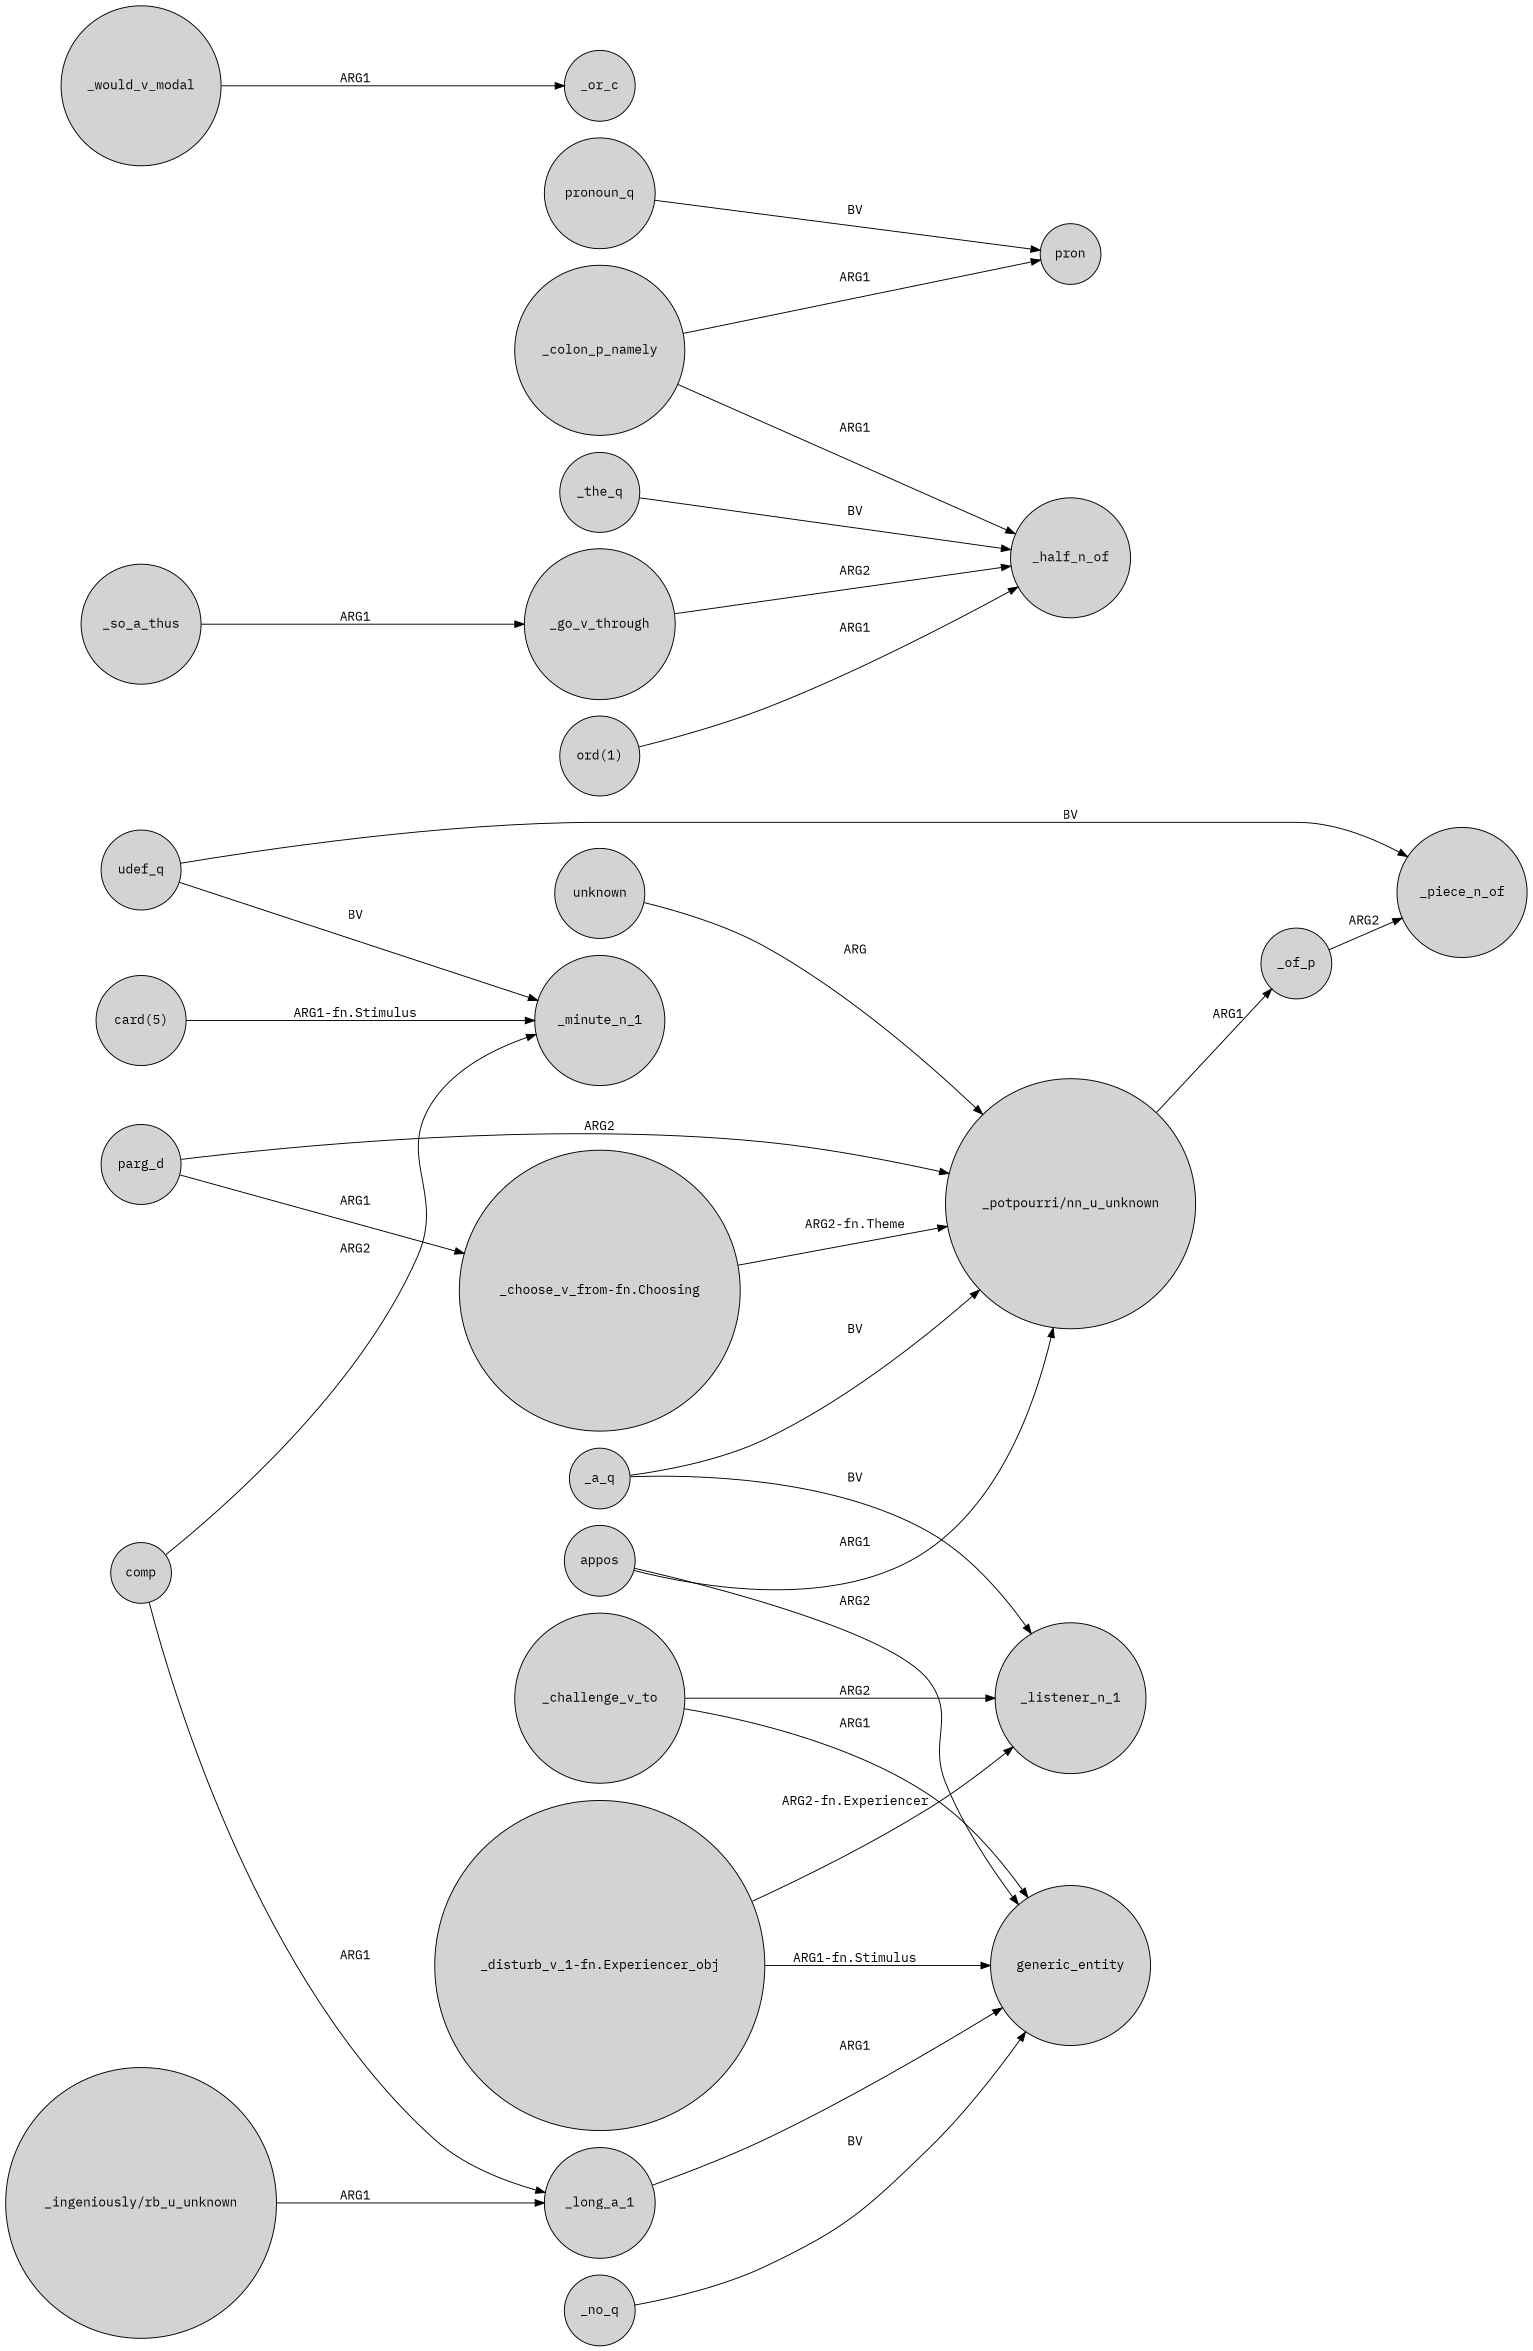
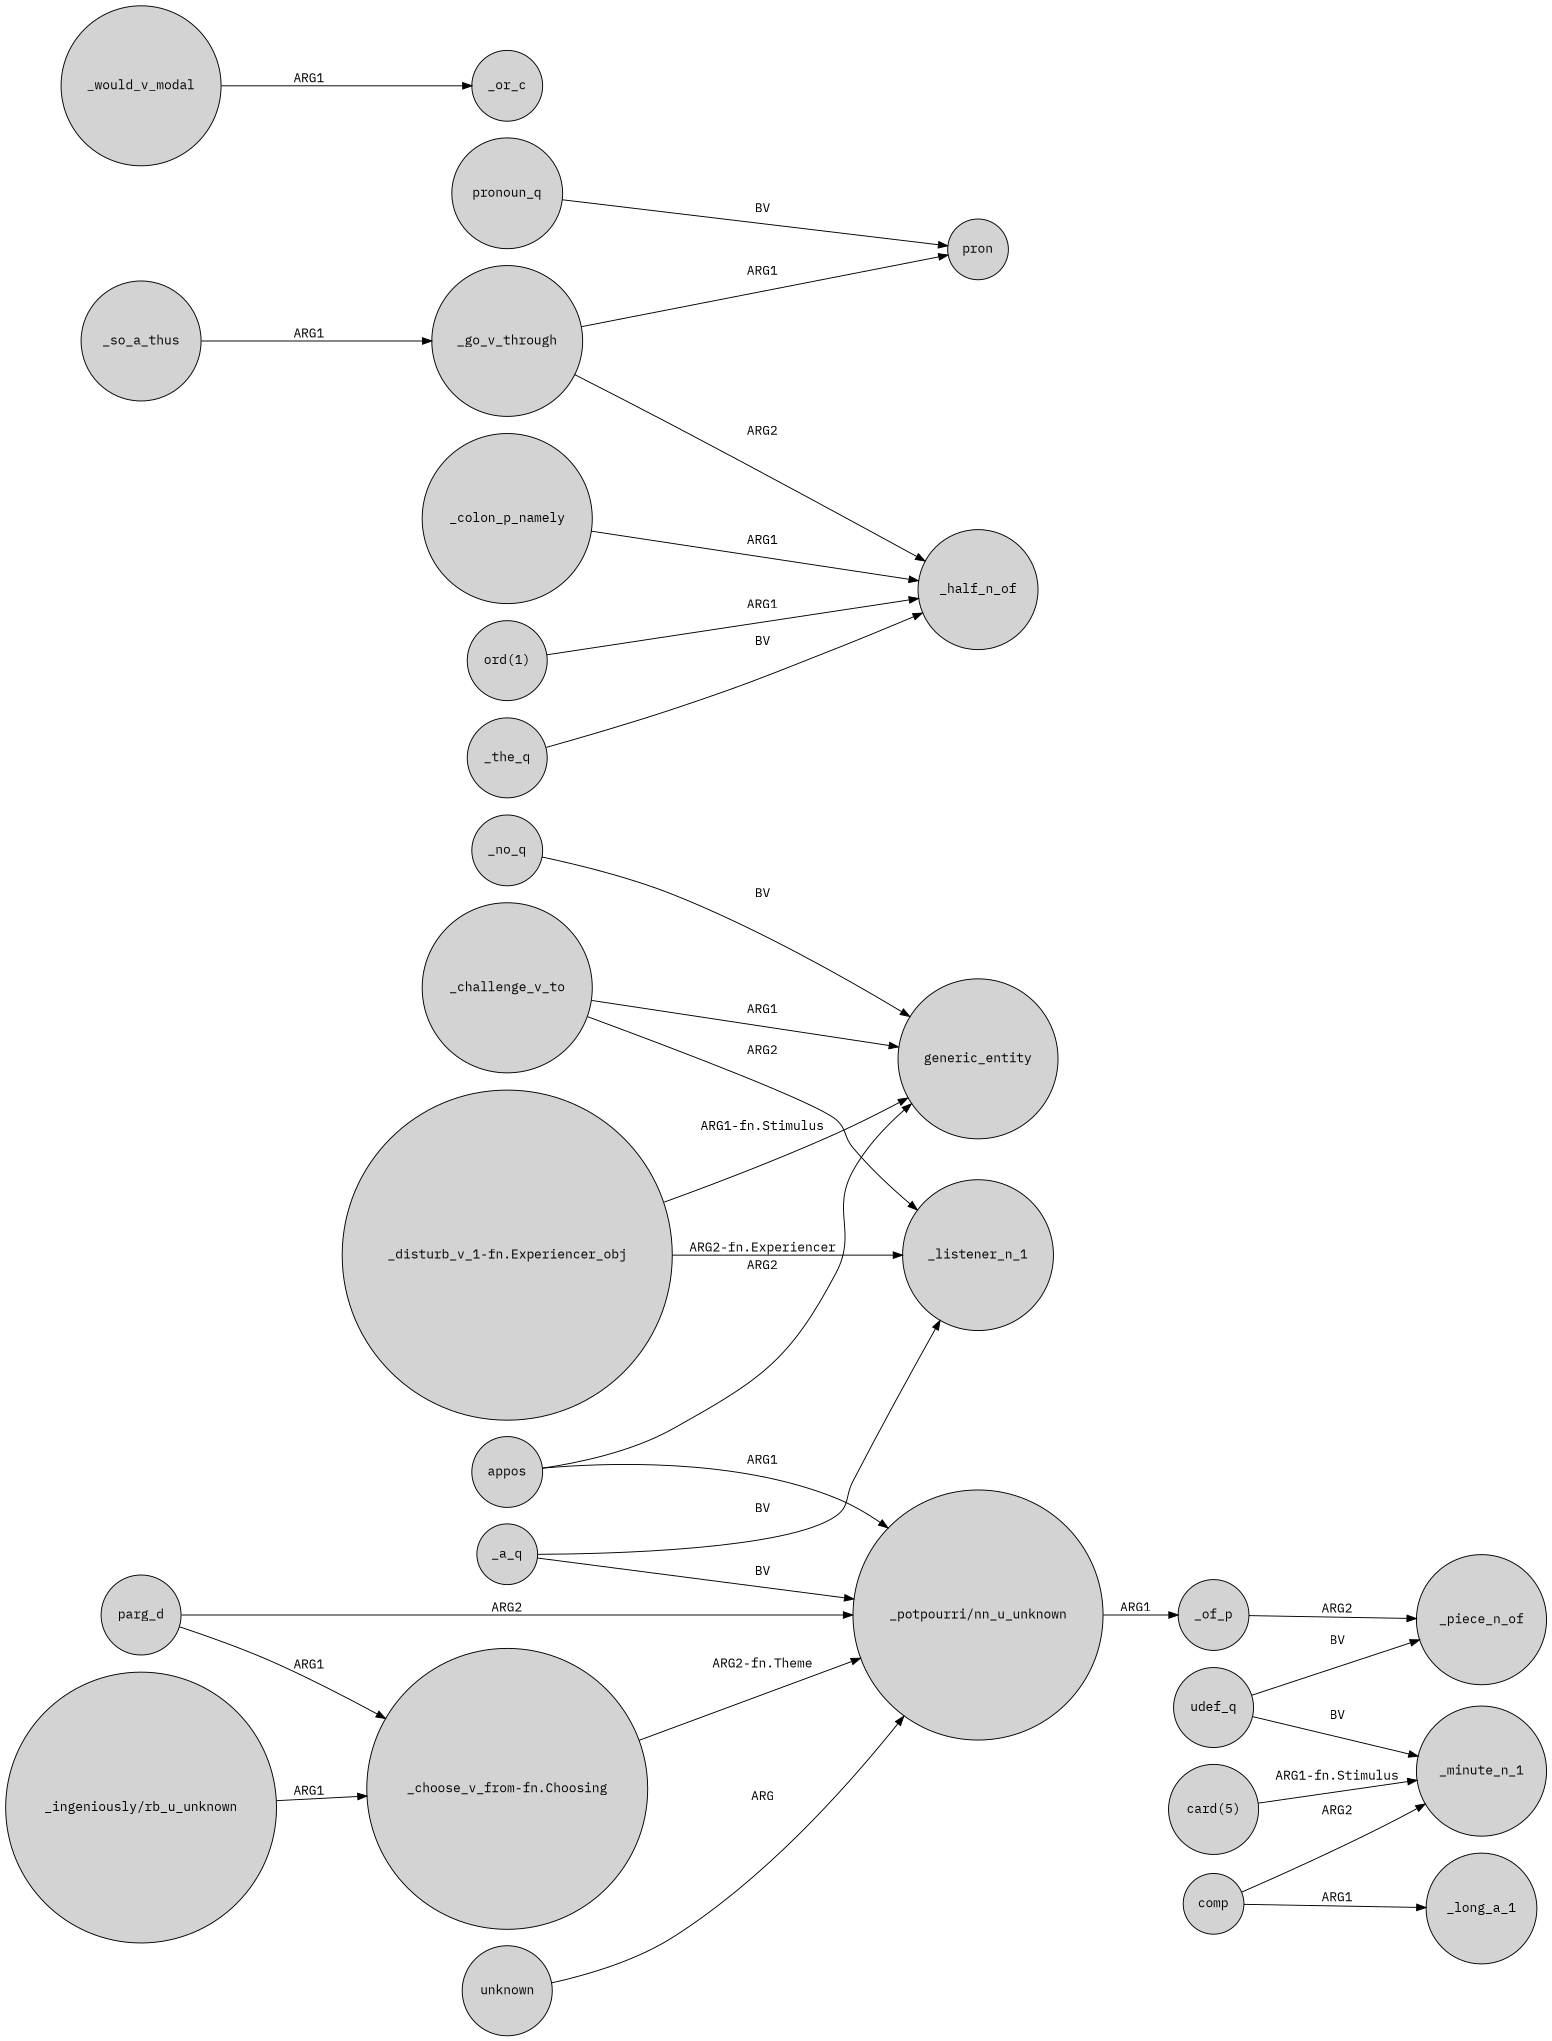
(857, 298) -> (760, 292)
(828, 2108) -> none
(406, 2203) -> (317, 1799)
